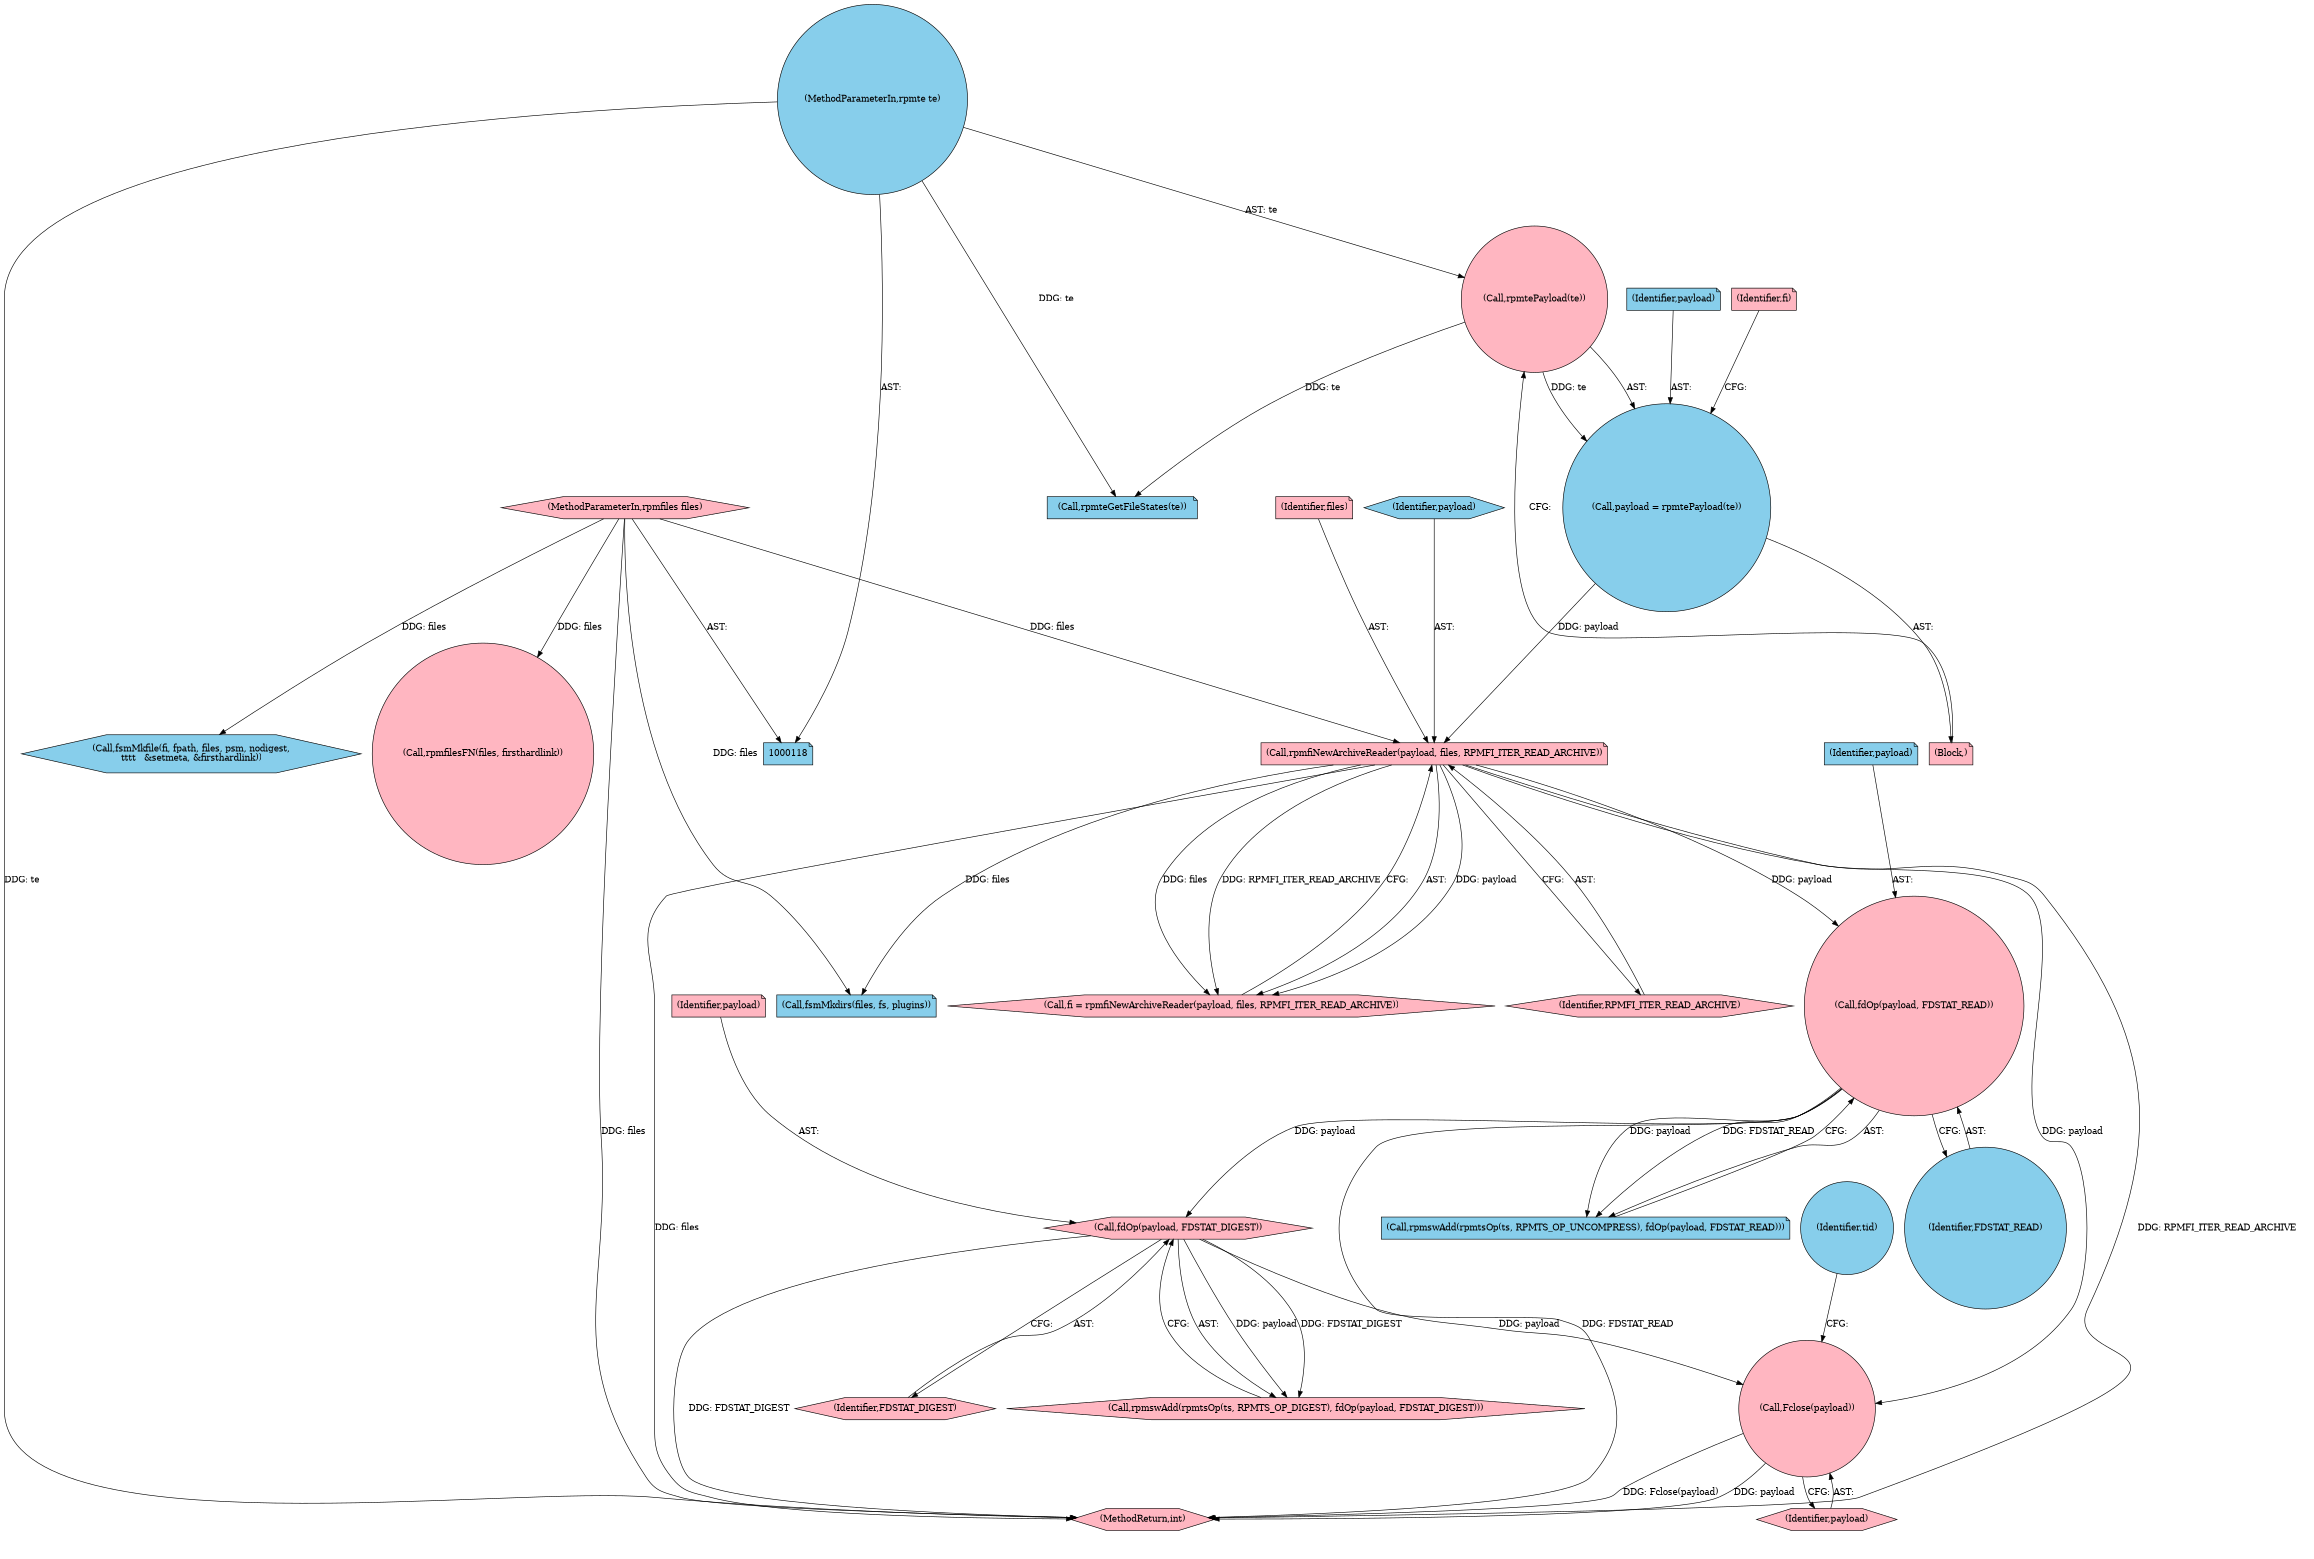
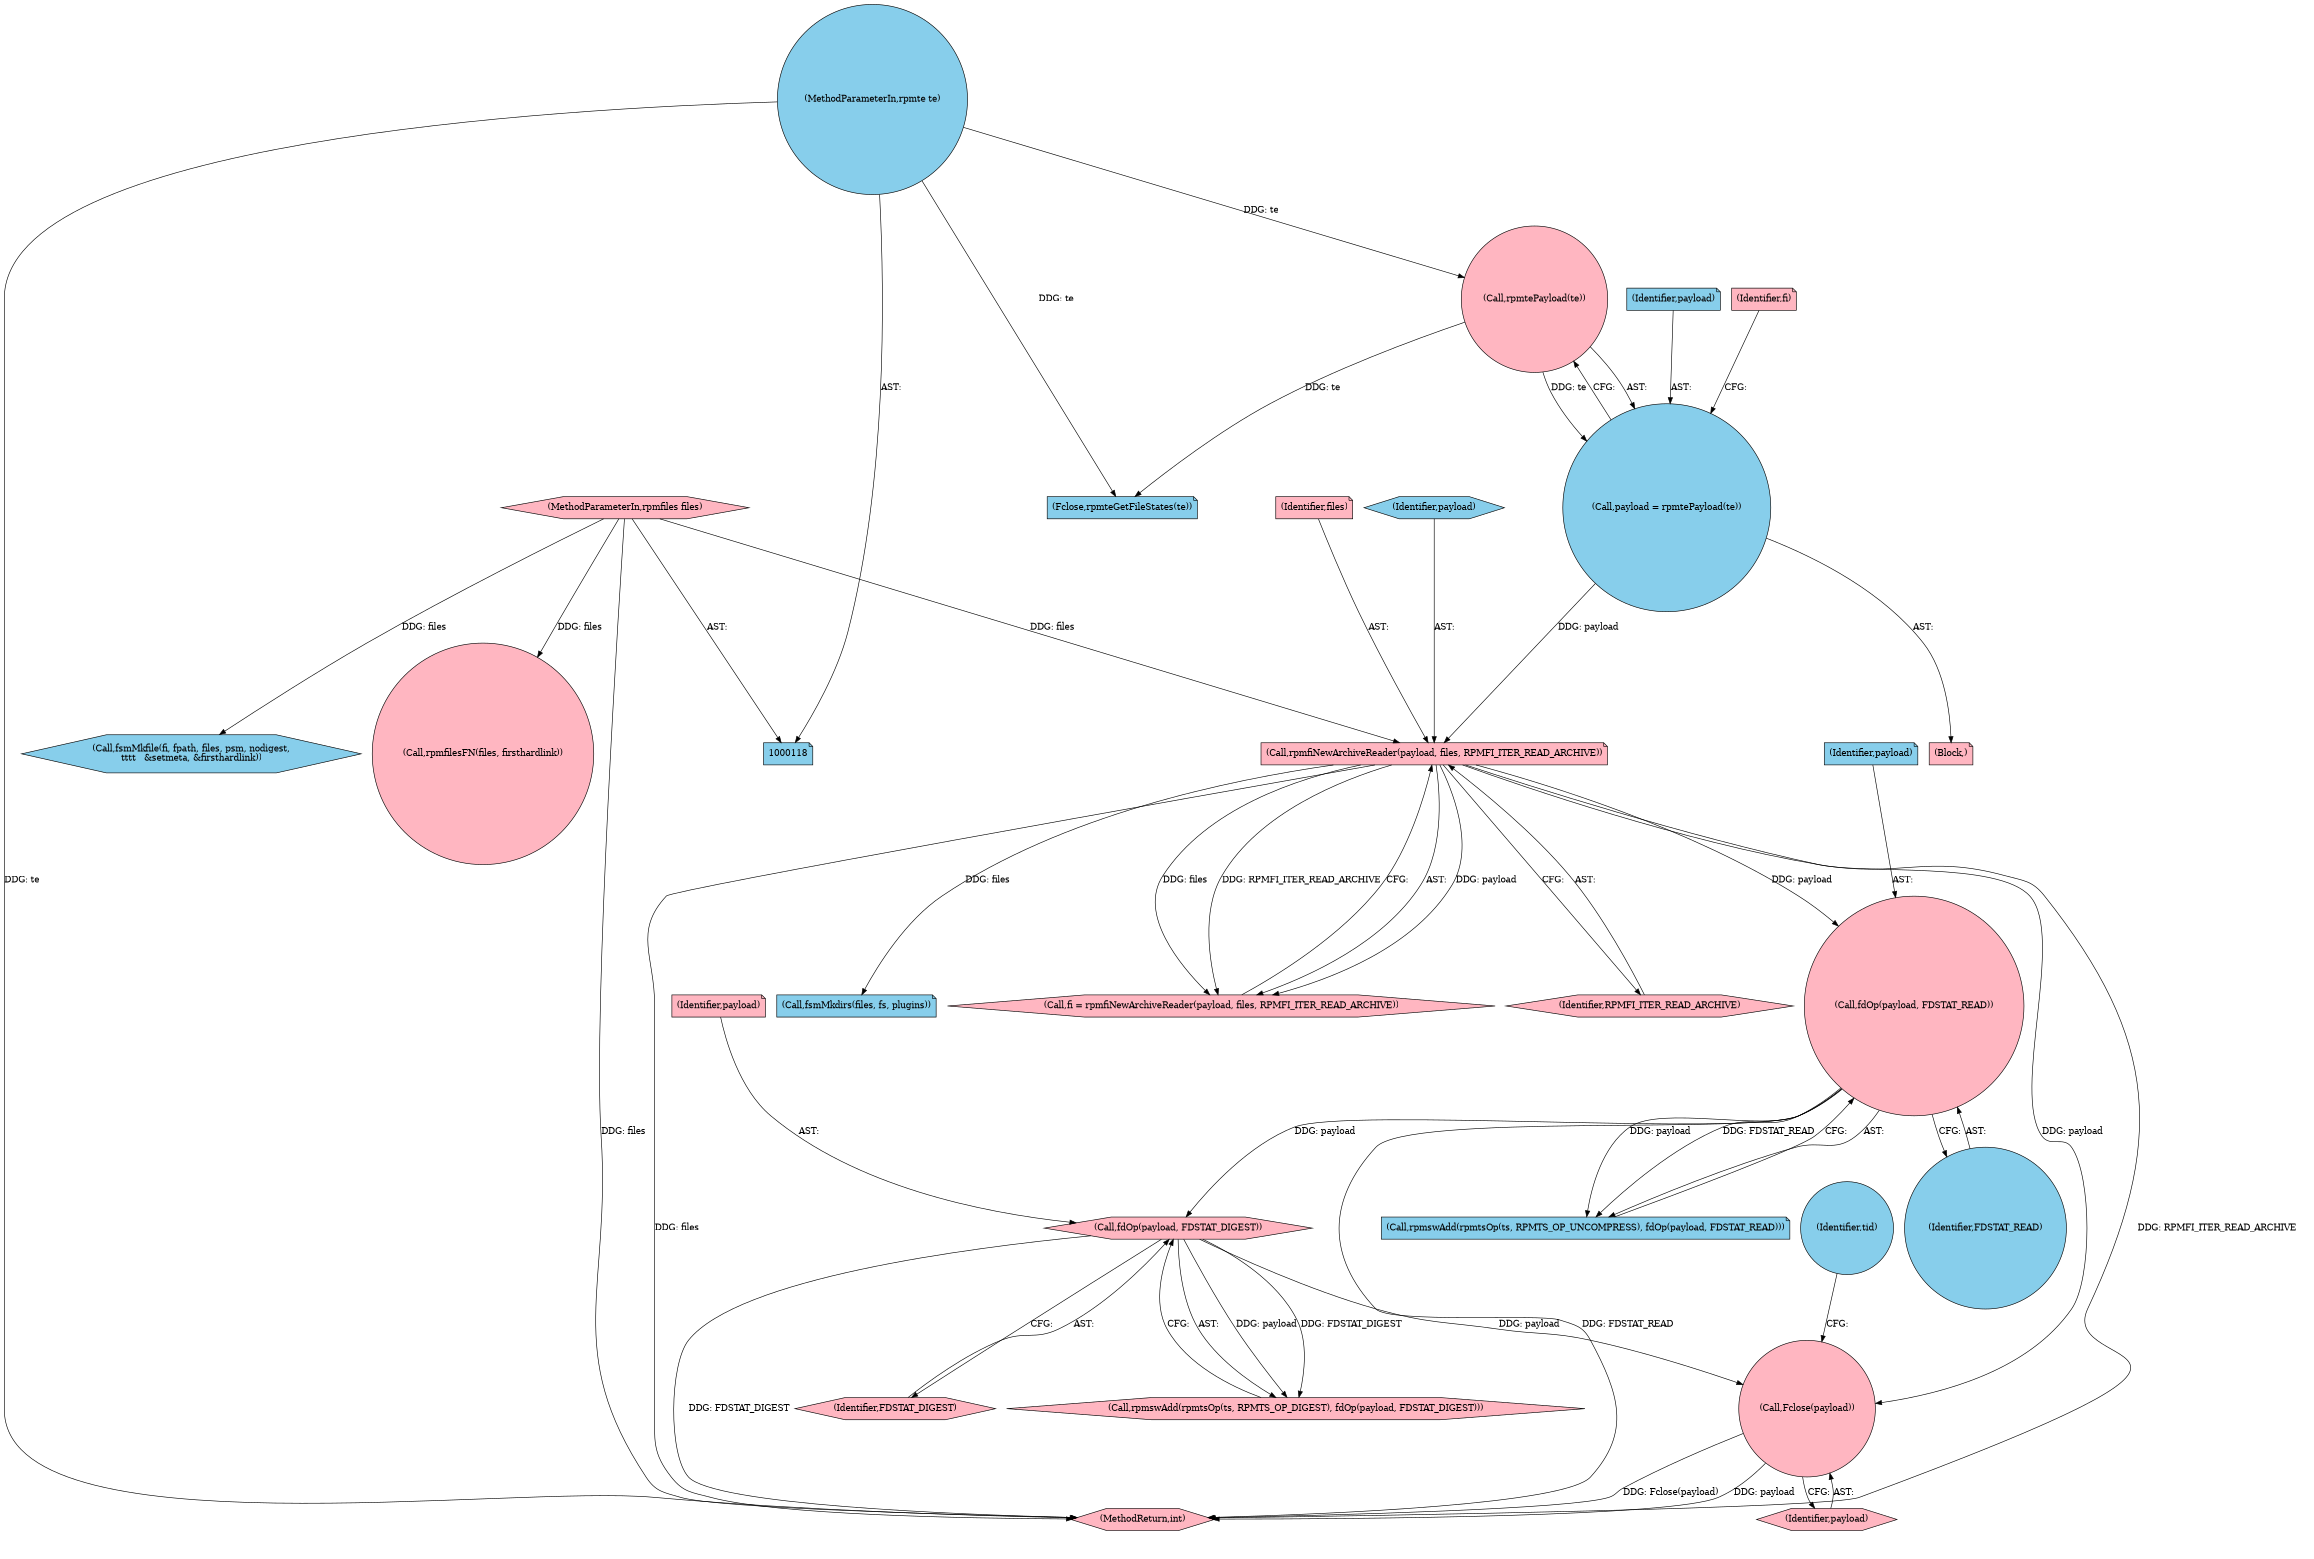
(1261, 210) -> (1261, 210)
(1122, 508) -> (1122, 508)
(1658, 637) -> (1594, 393)
(671, 788) -> none
